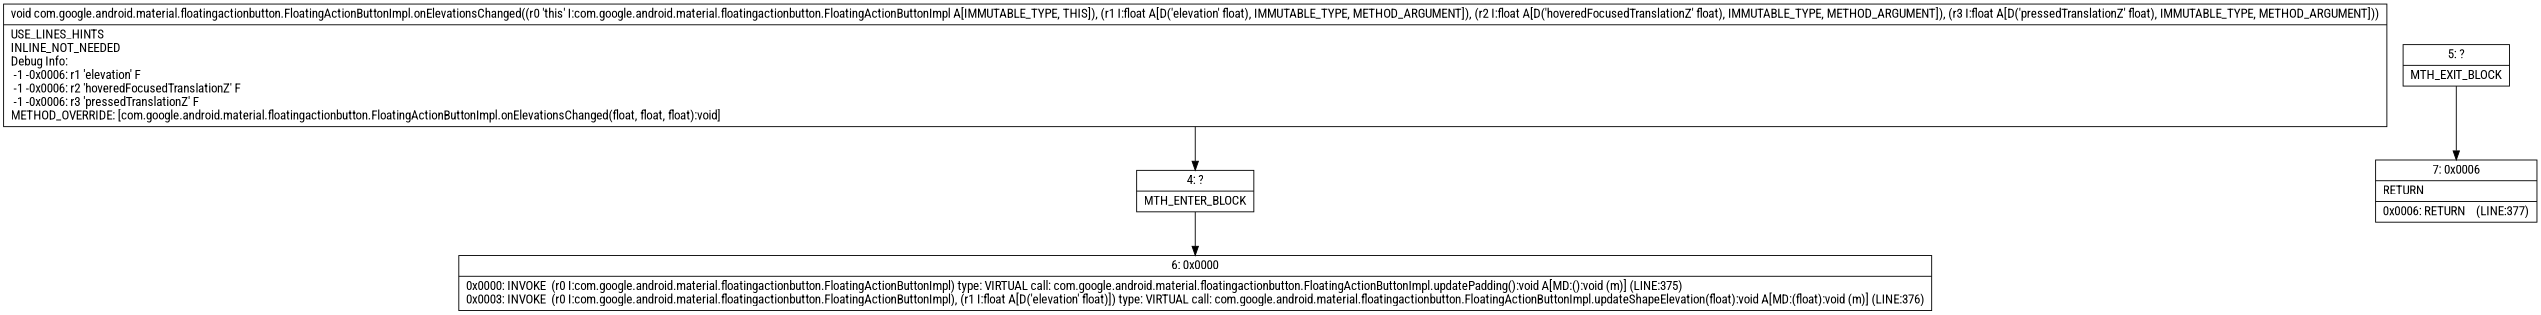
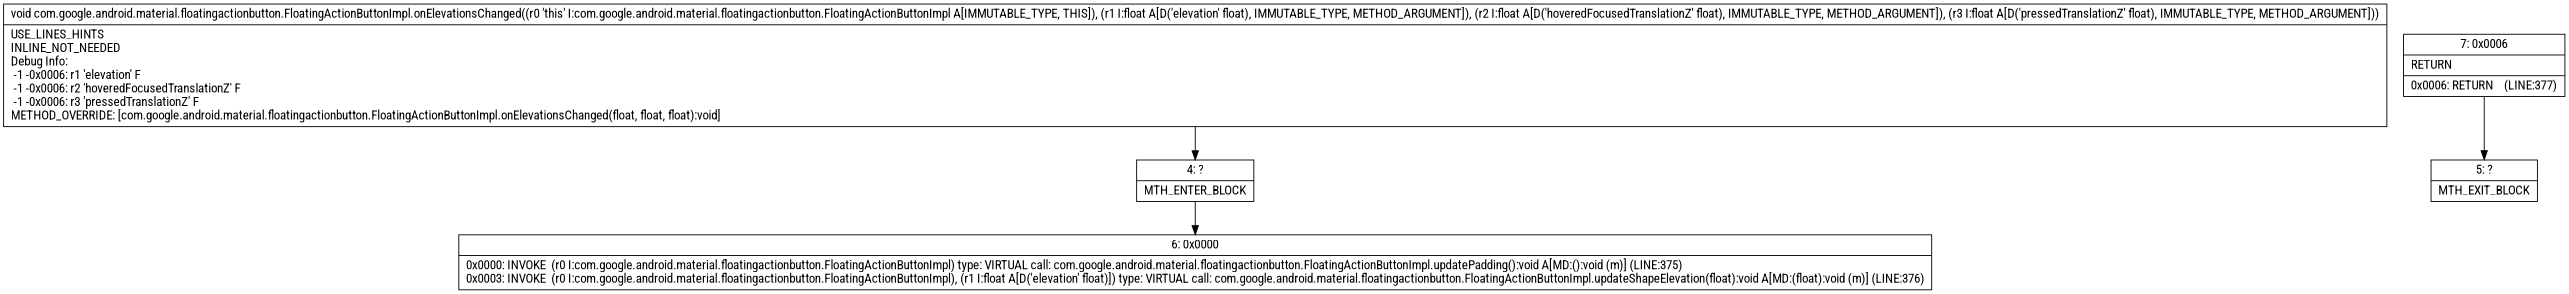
(2456, 118) -> (2484, 124)
